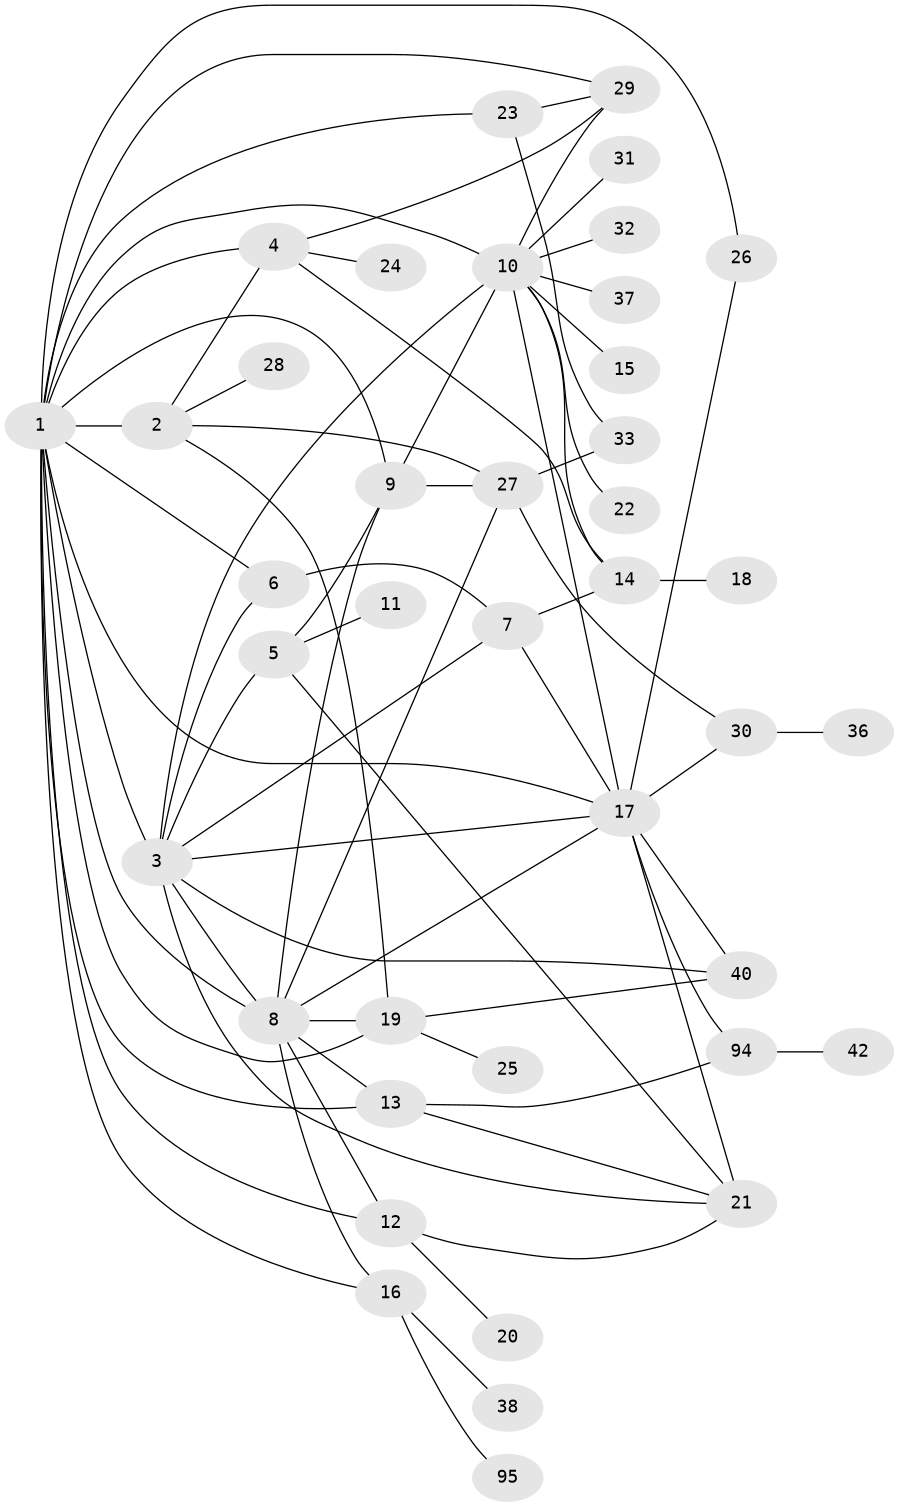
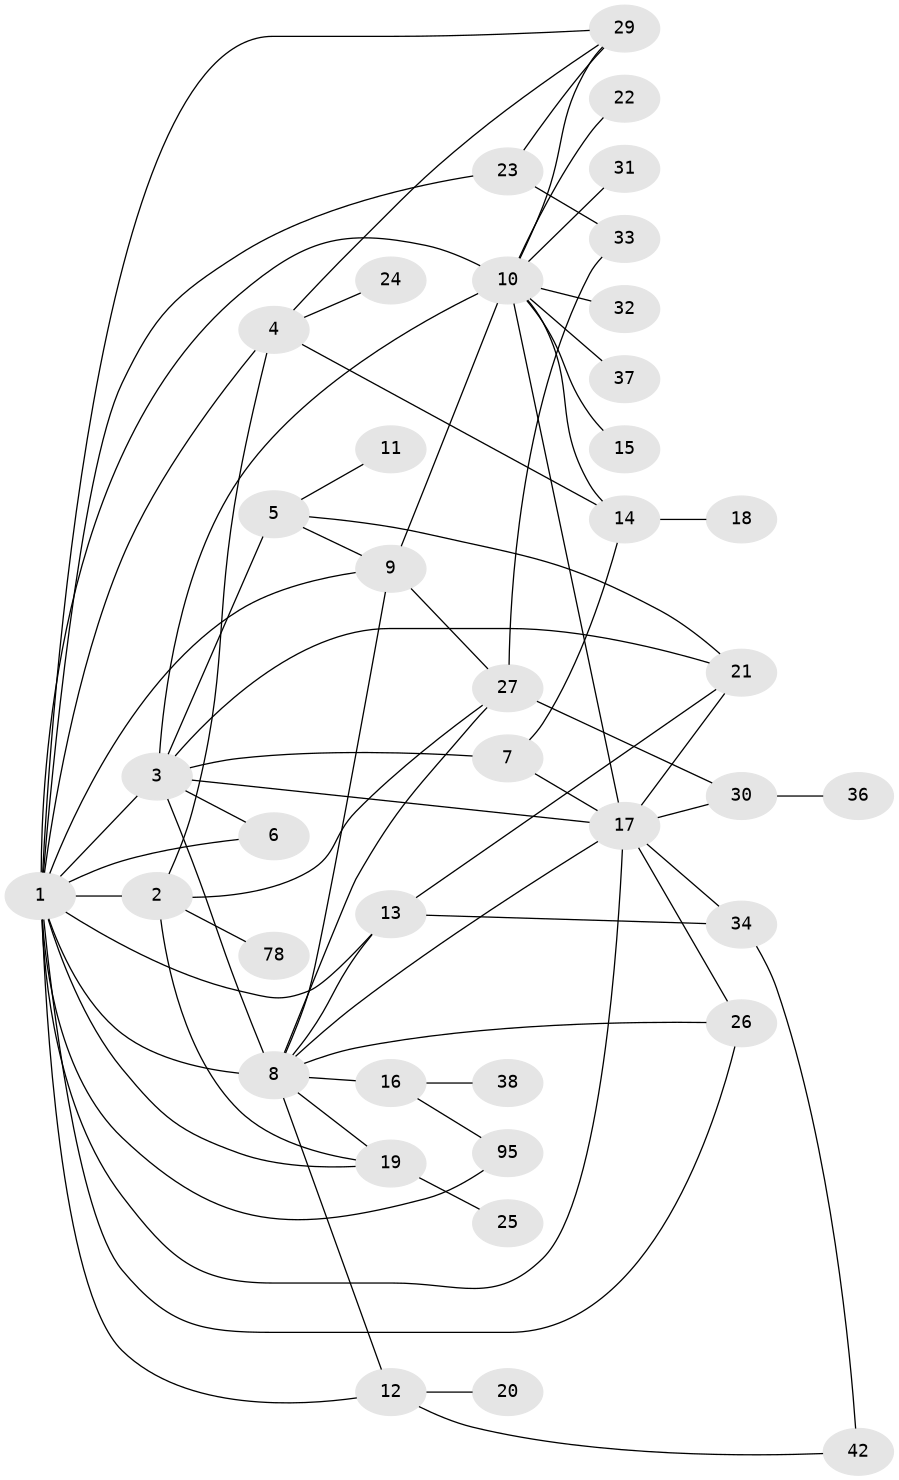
(274, 366) -> (274, 956)
(401, 565) -> none
(65, 945) -> (184, 1186)
(742, 975) -> none
none -> (504, 1029)
(742, 1052) -> (742, 925)
(572, 1259) -> (618, 1449)
